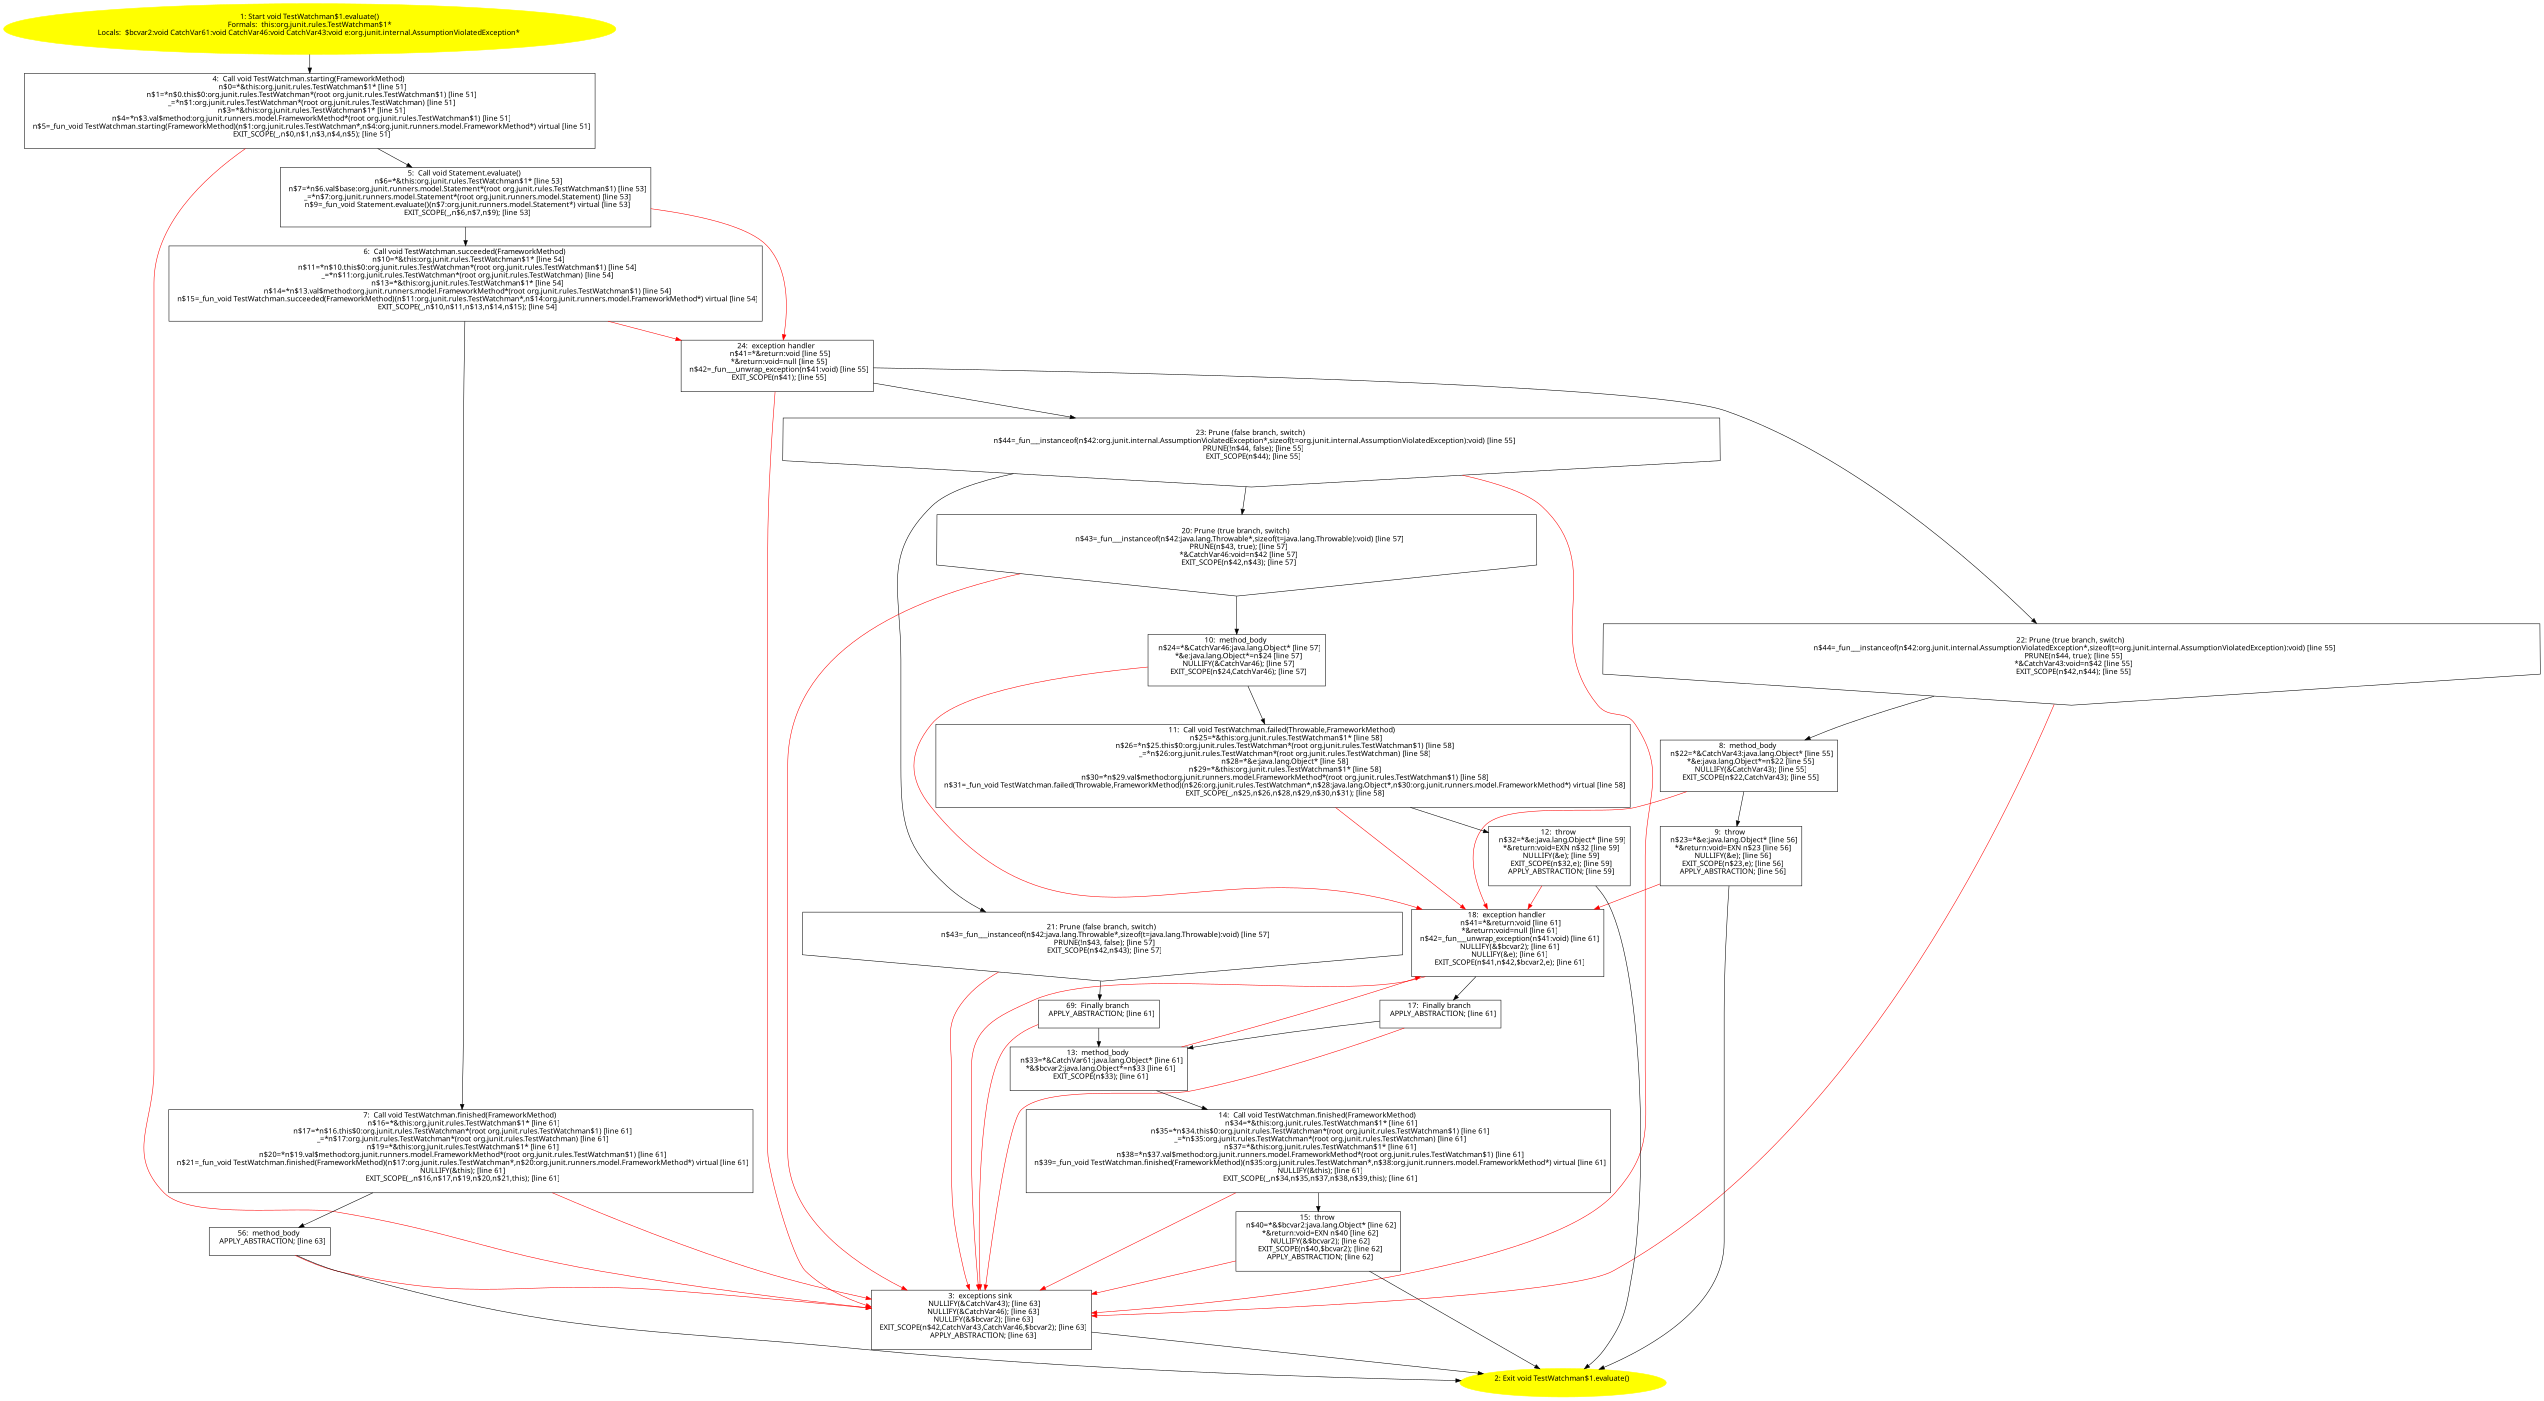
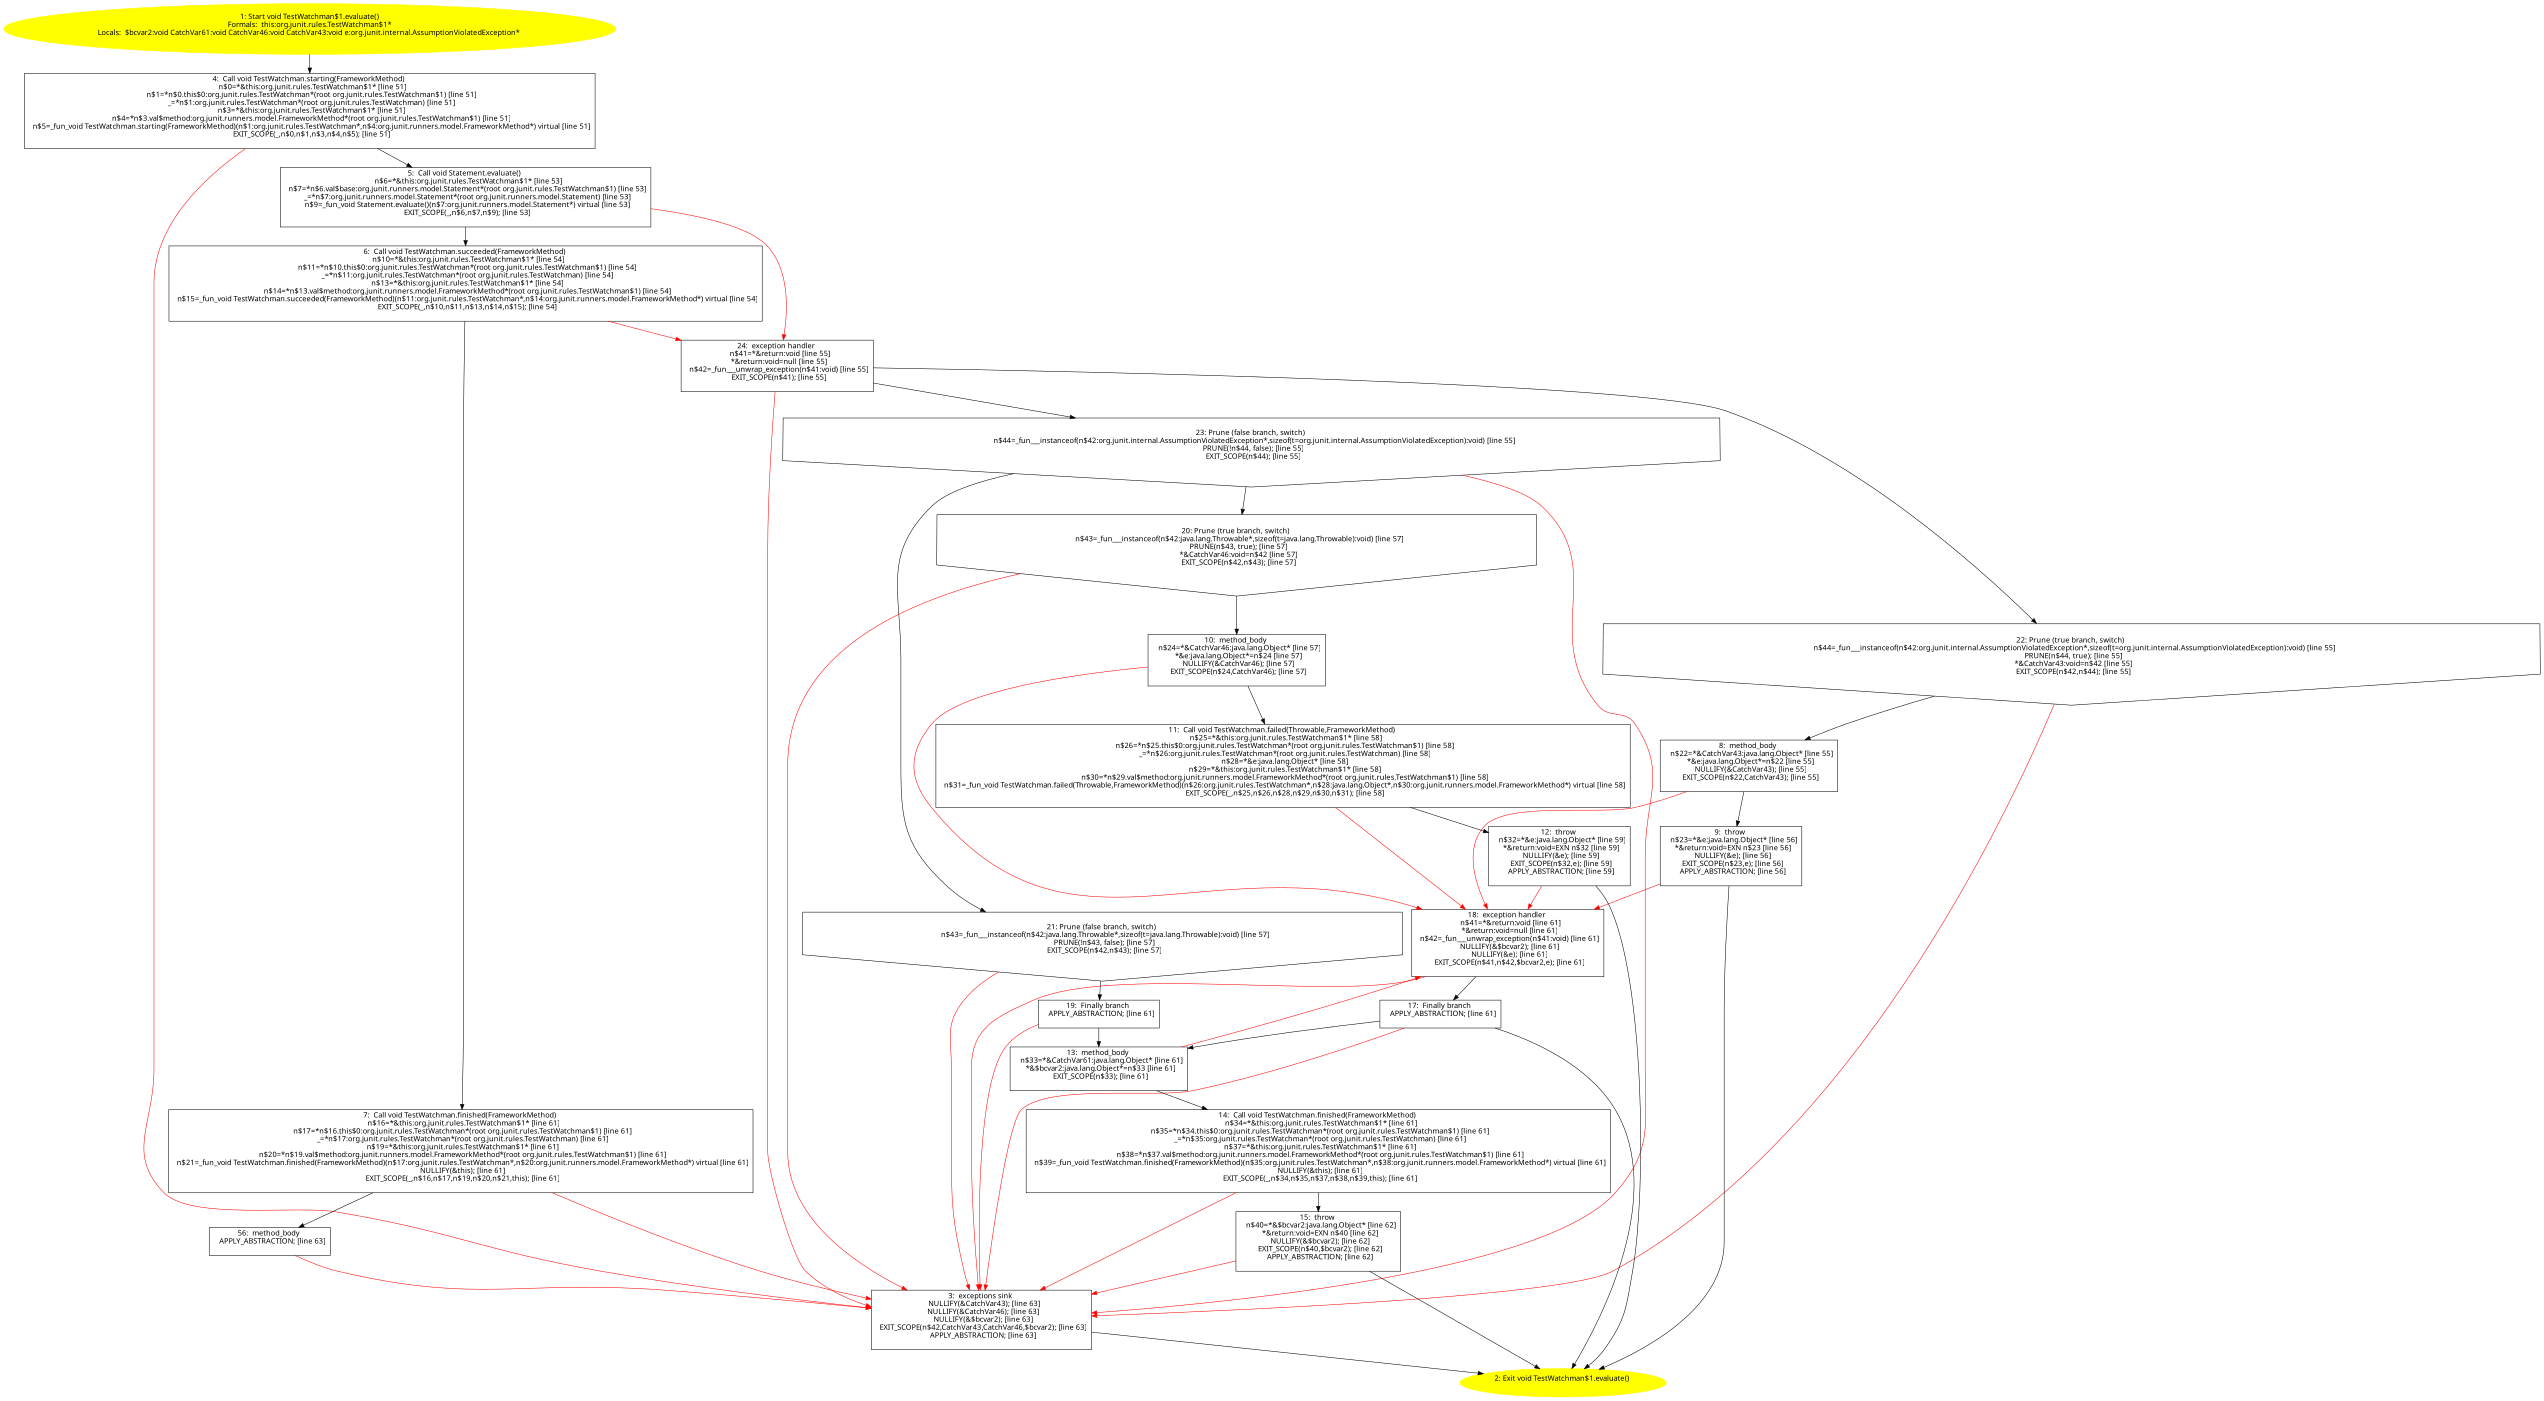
(1099, 1014) -> (1099, 1014)
(872, 1350) -> (1631, 1157)
